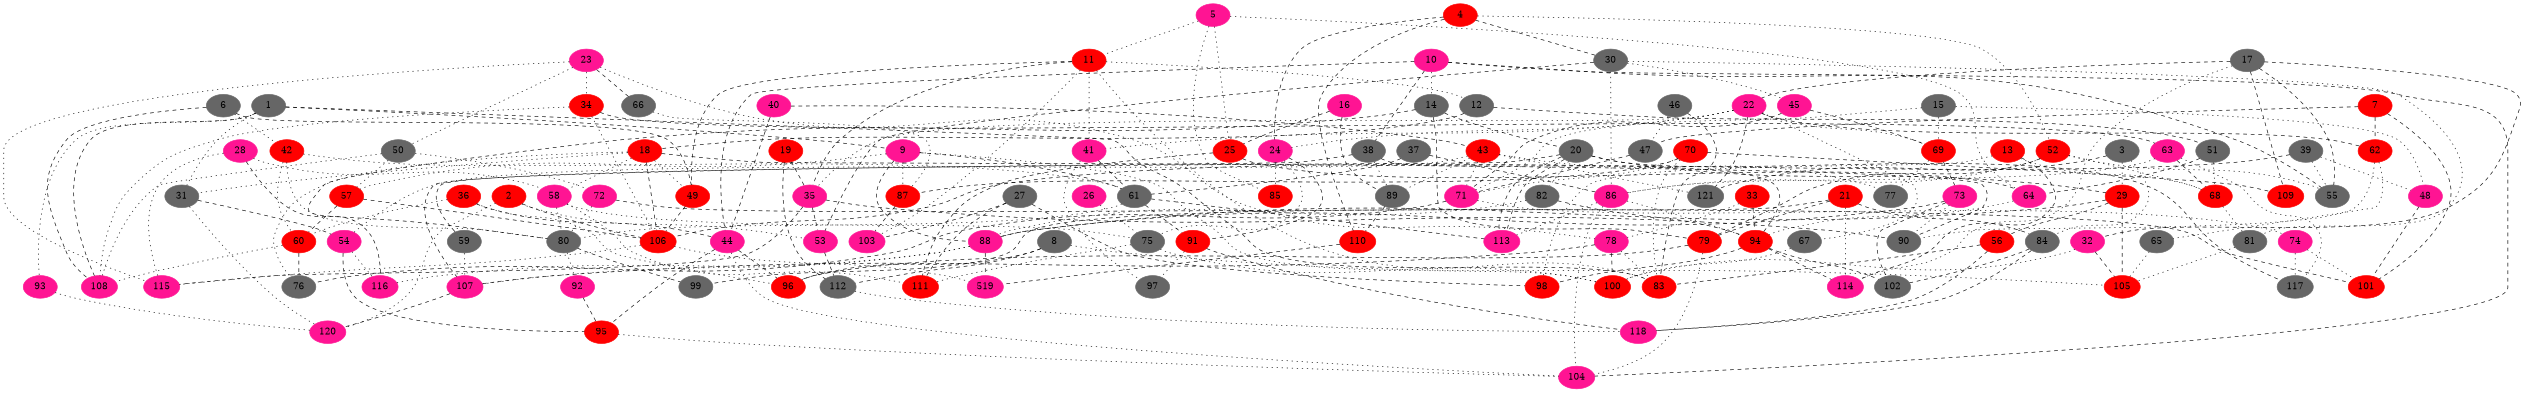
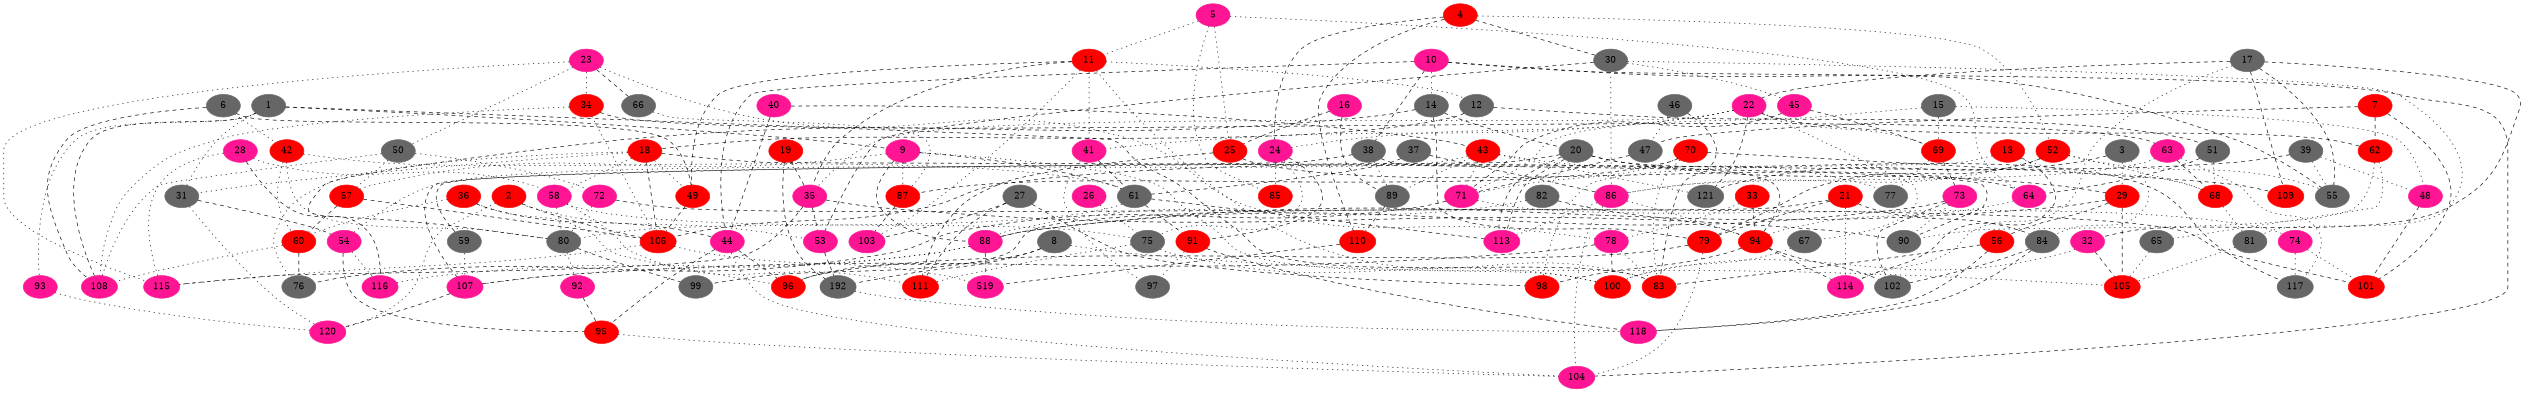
(838, 287) -> (838, 287)
